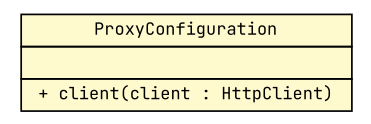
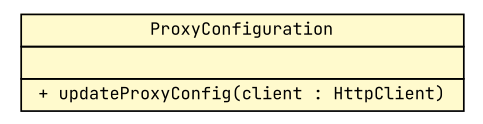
(187, 94) -> (243, 94)
